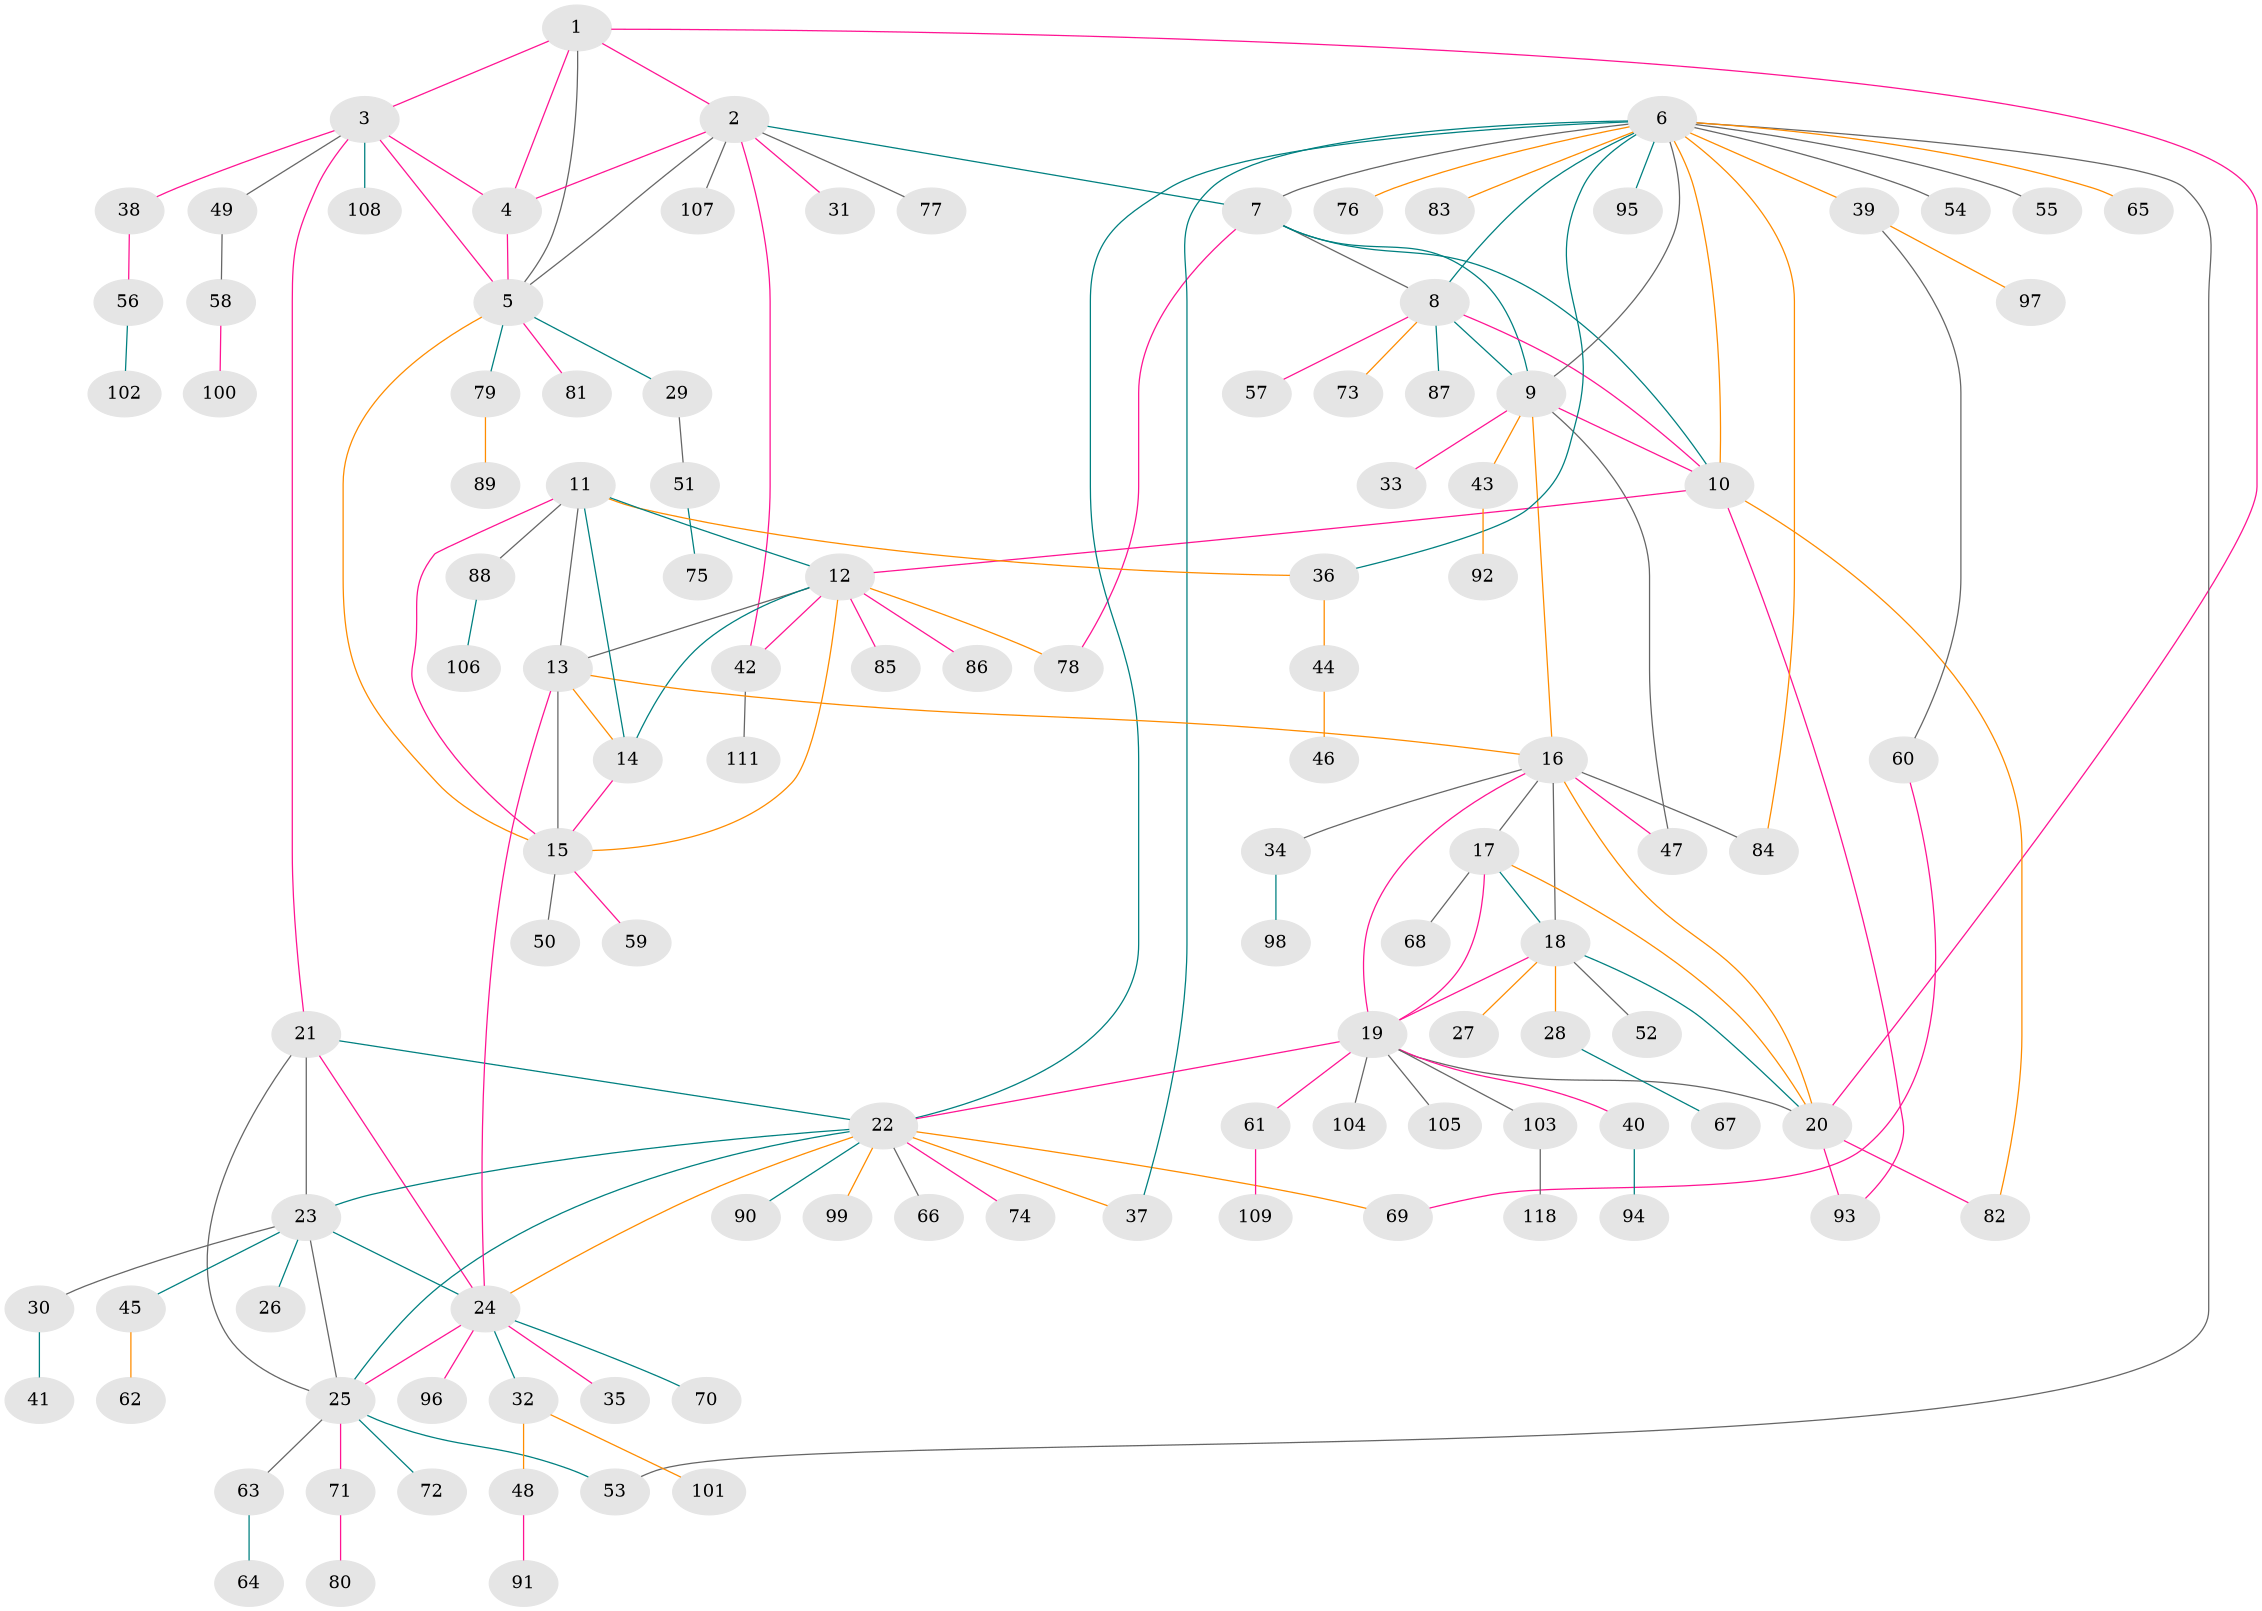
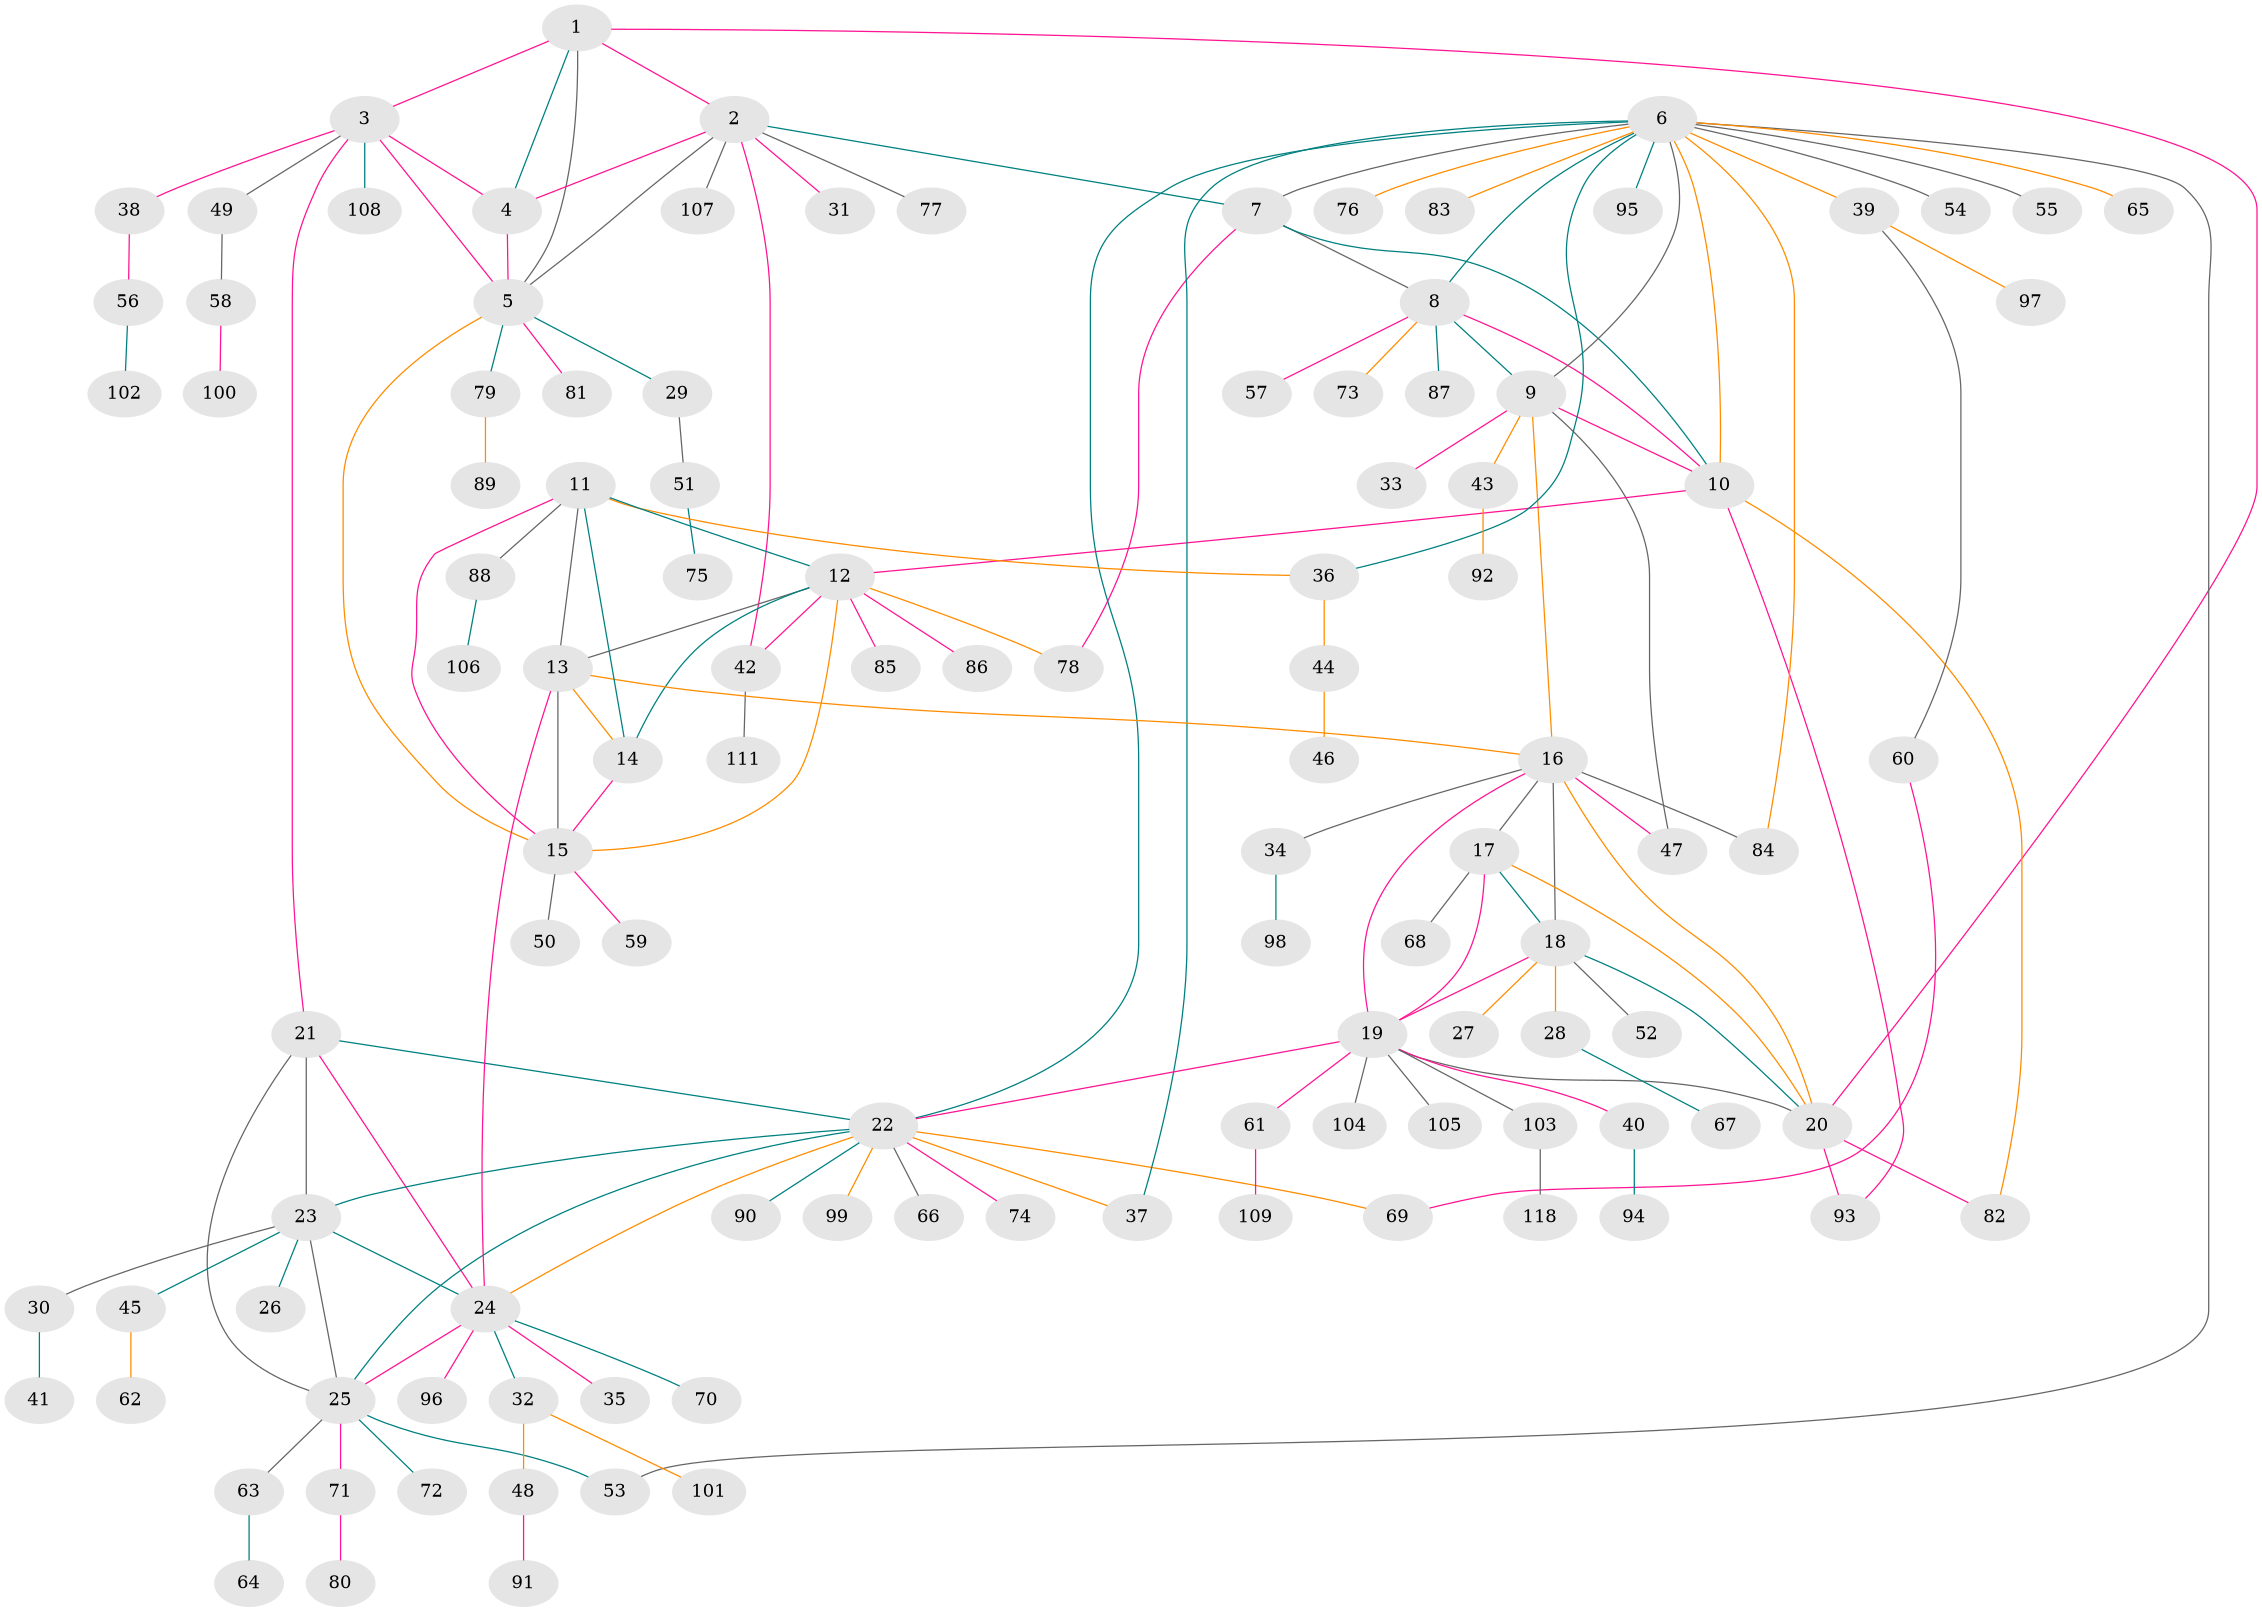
(542, 119) -> (542, 119)
(1470, 272) -> none
